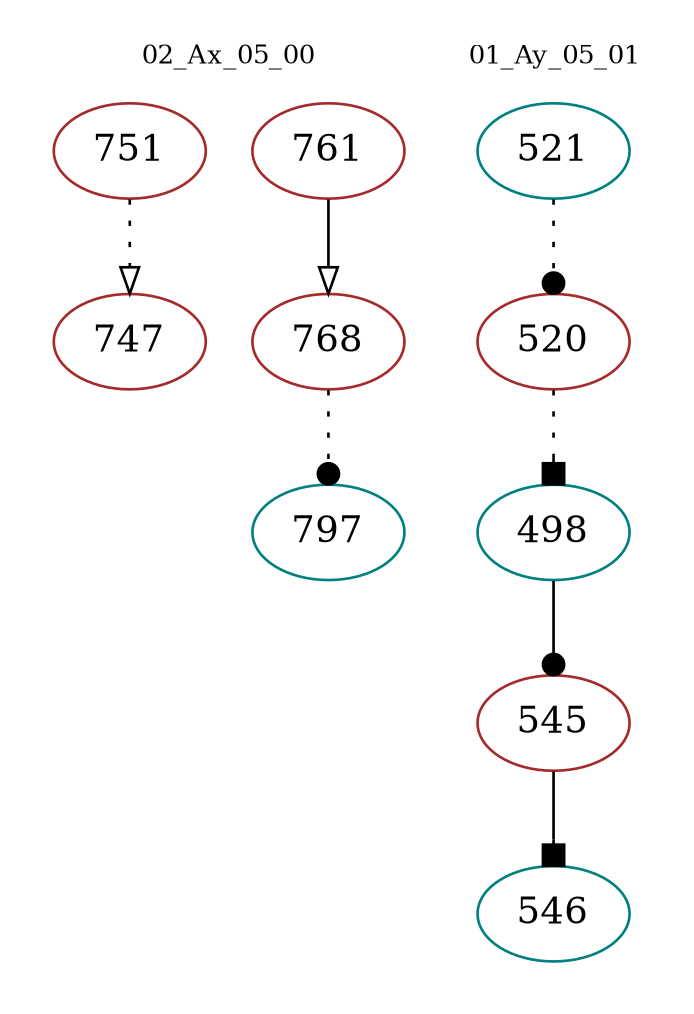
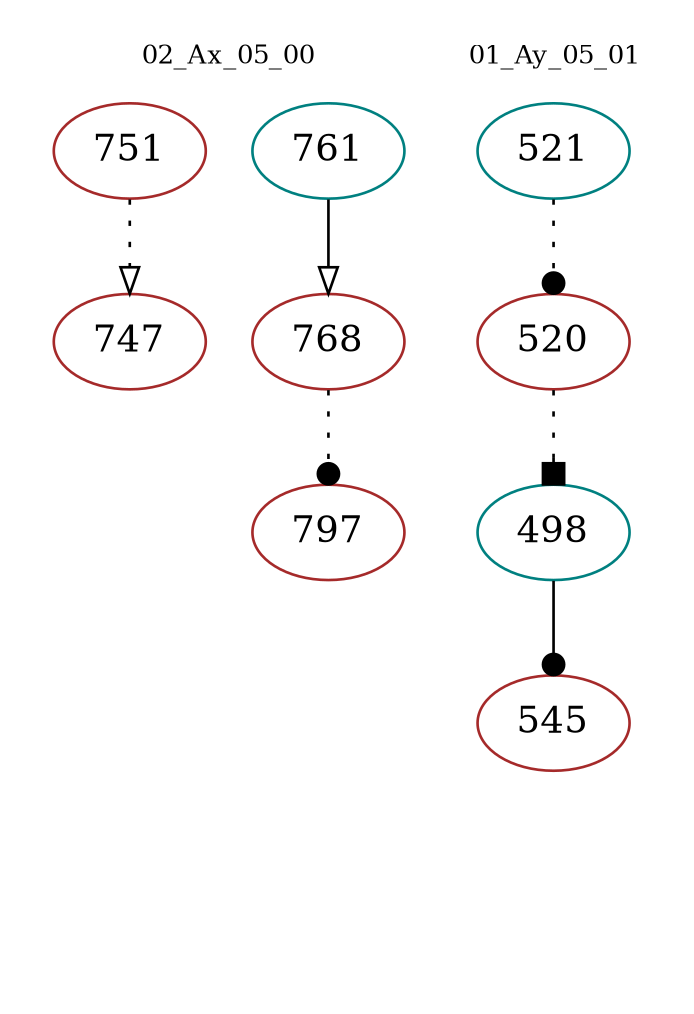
(328, 151) -> (328, 151)
(328, 532) -> (328, 532)
(554, 914) -> none
